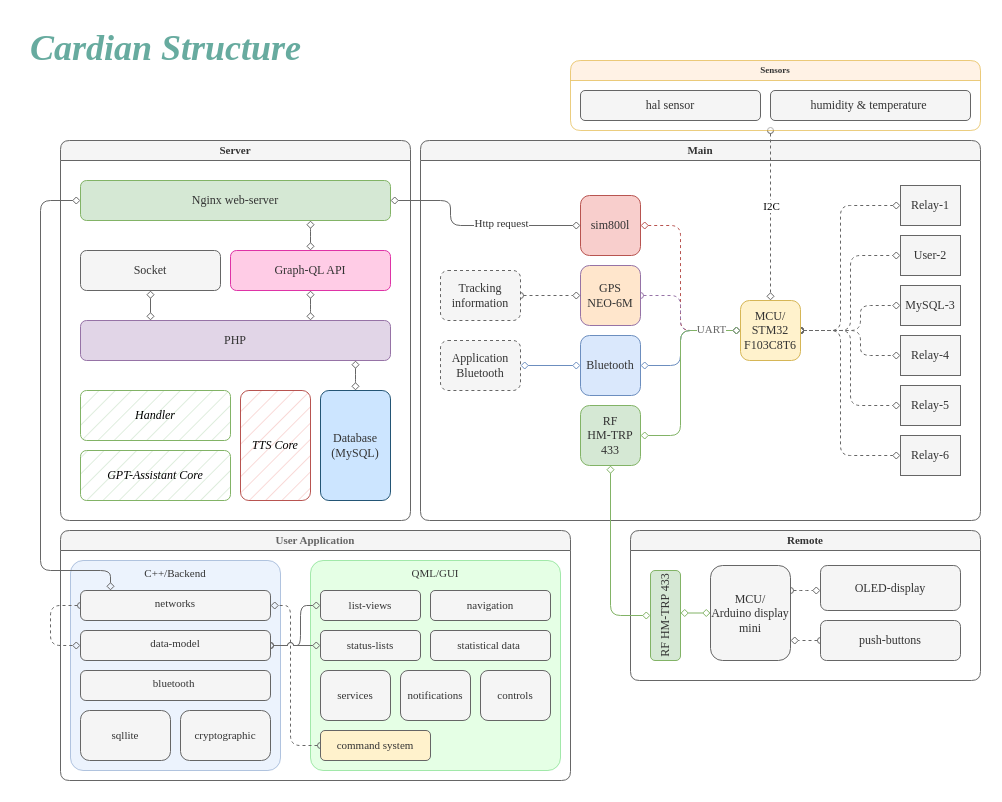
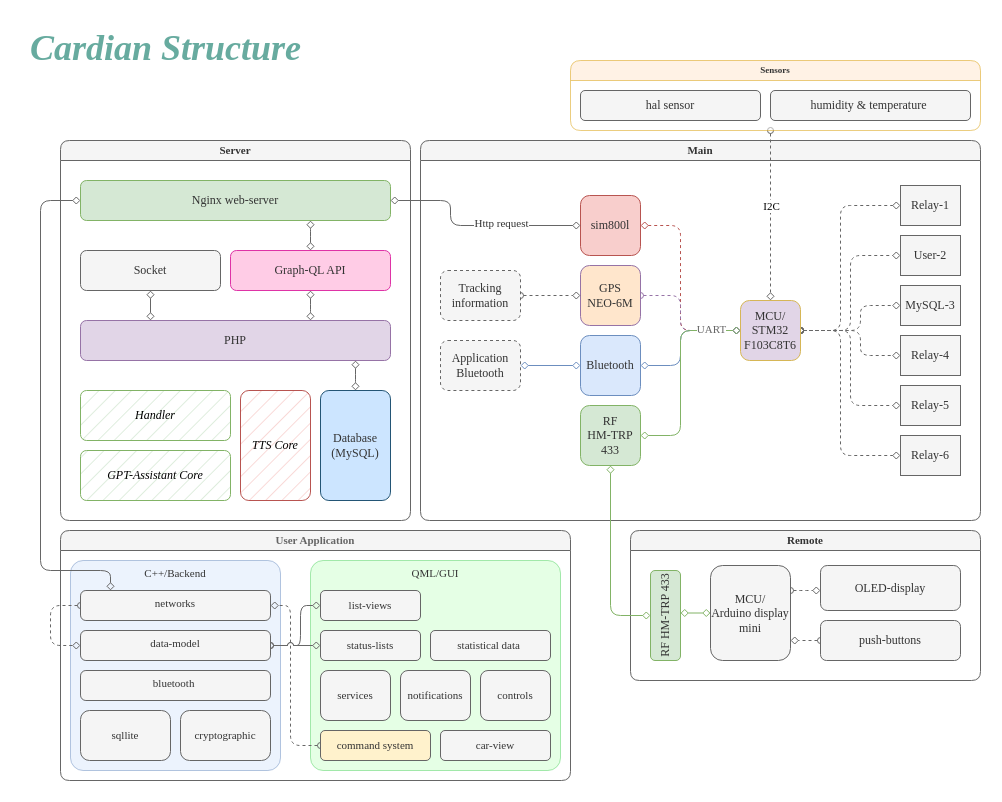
(771, 331) -> (771, 331)
(491, 606) -> none
none -> (496, 746)
